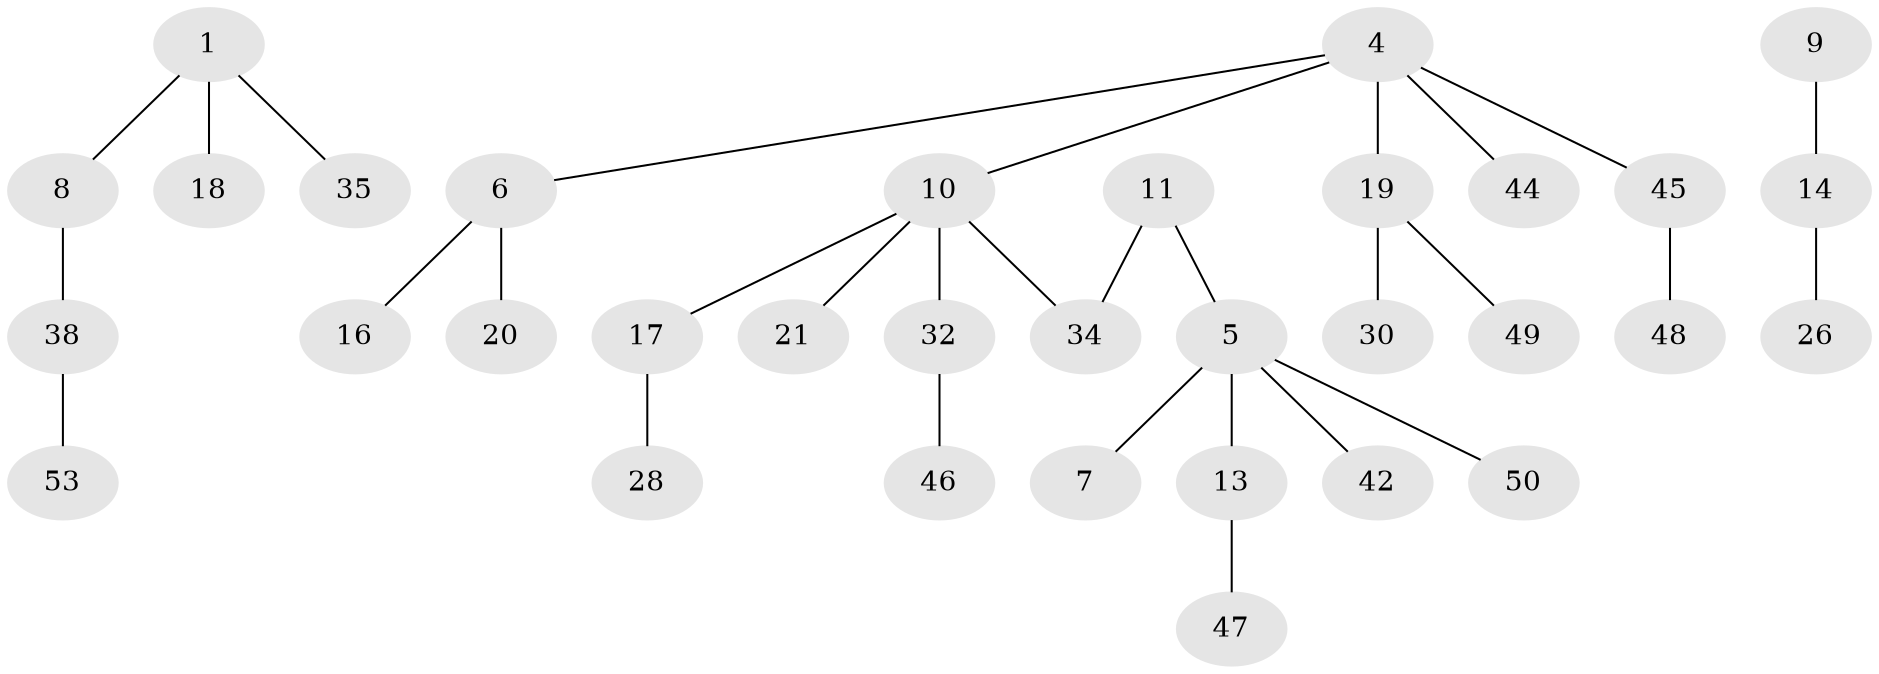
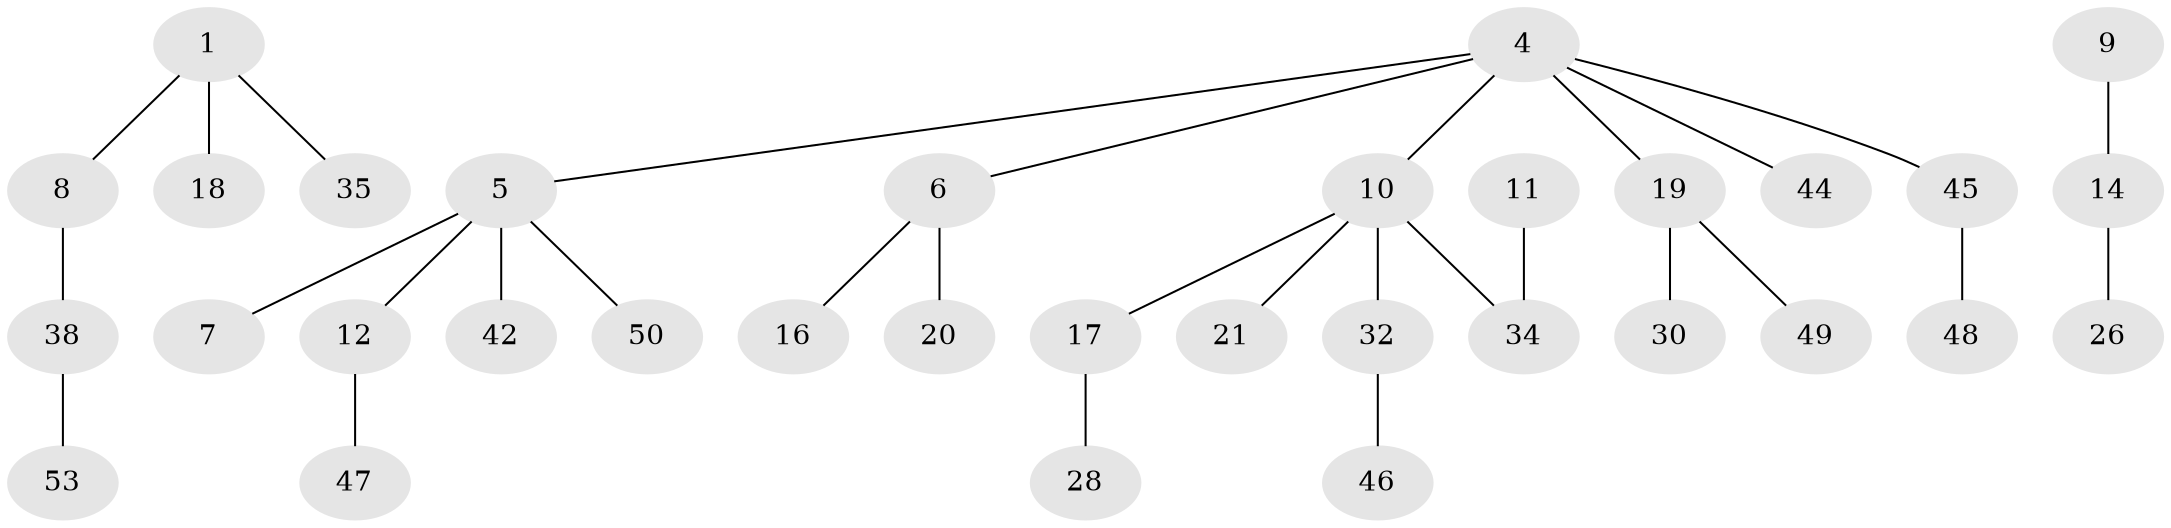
(1195, 264) -> (1012, 118)
(1232, 483) -> (355, 337)
